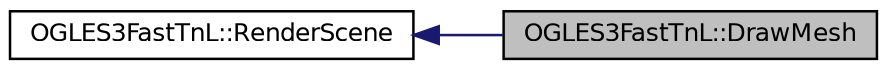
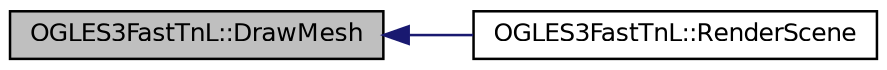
(471, 35) -> (441, 35)
